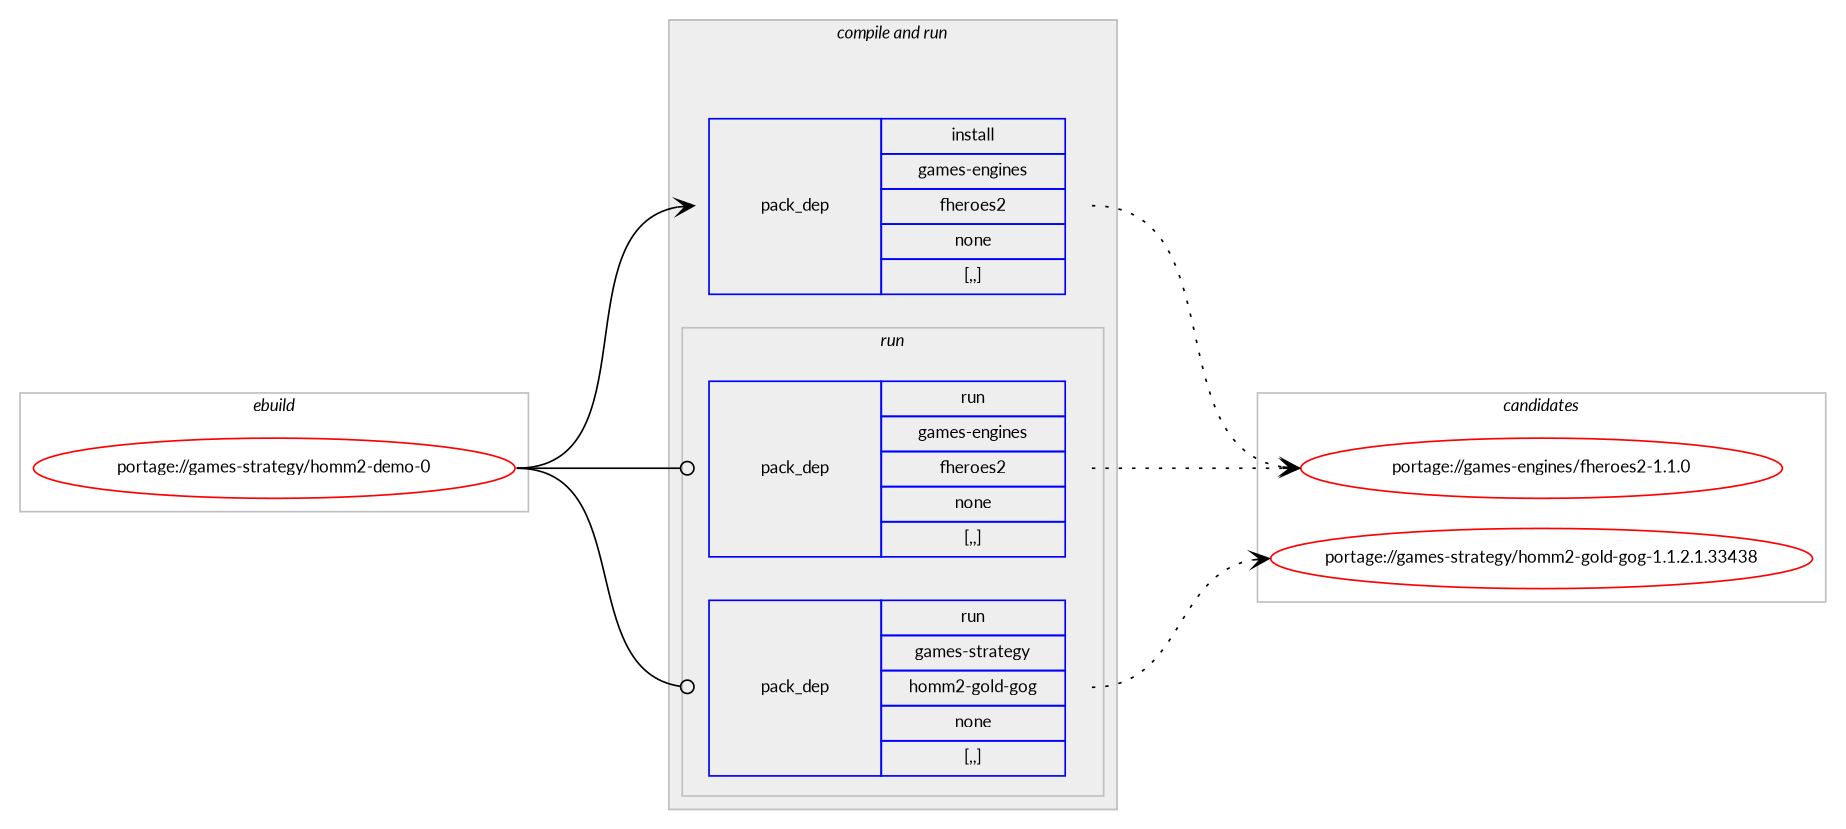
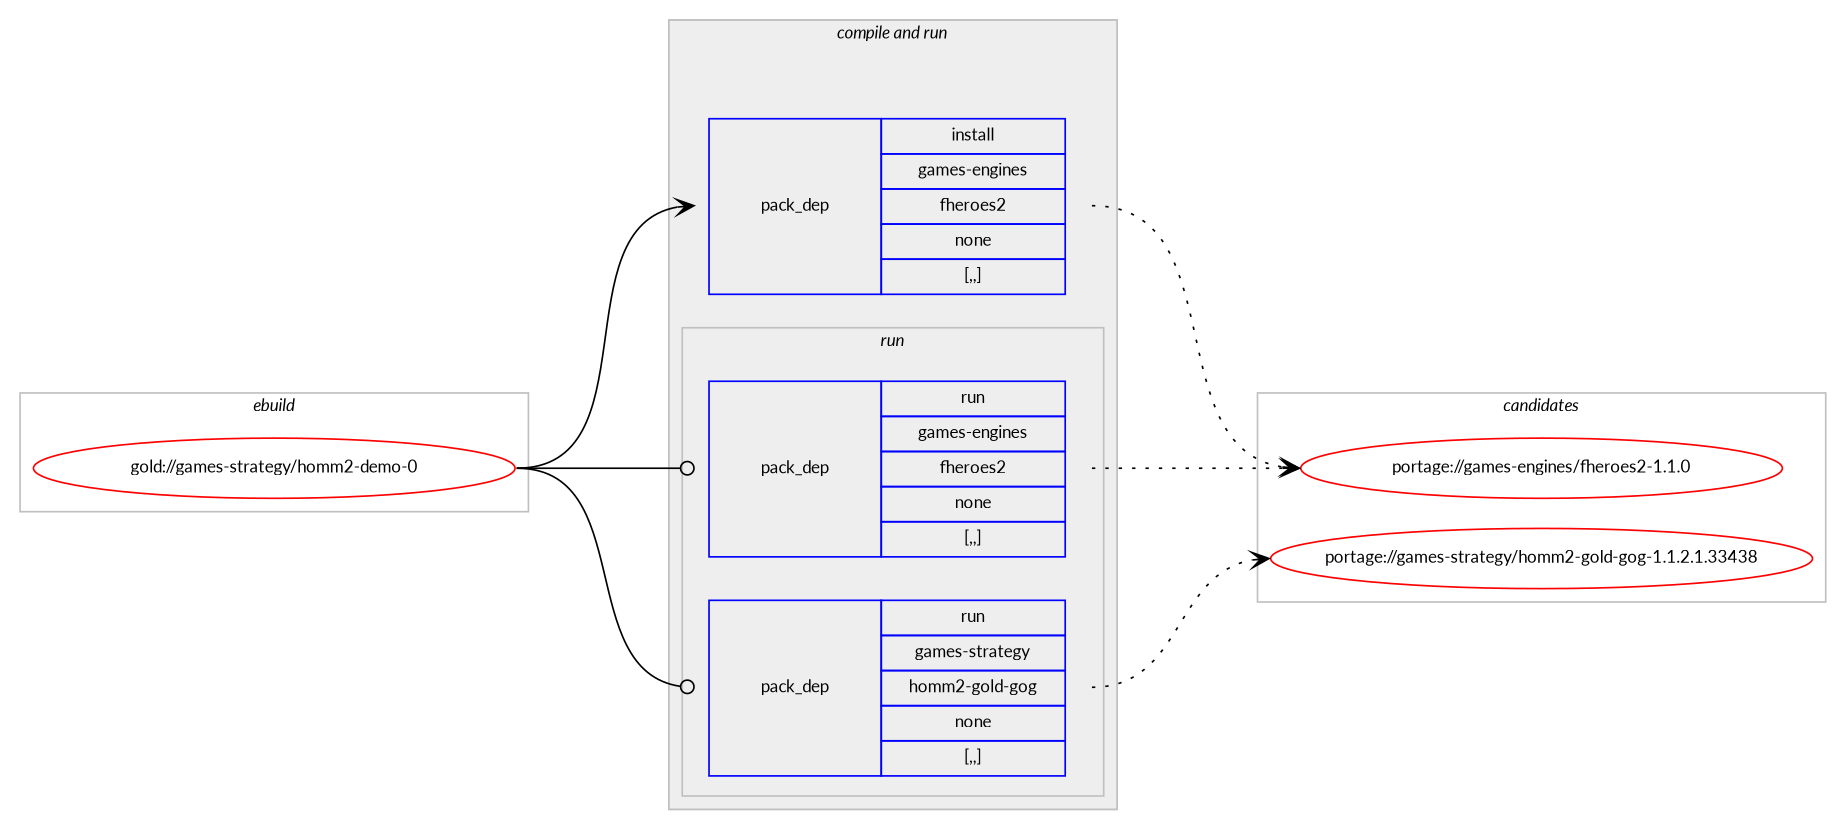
(274, 468) -> (274, 468)
